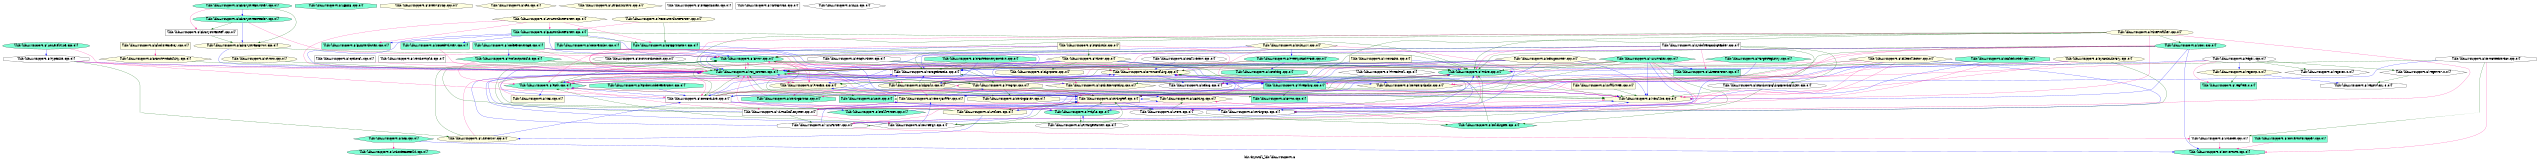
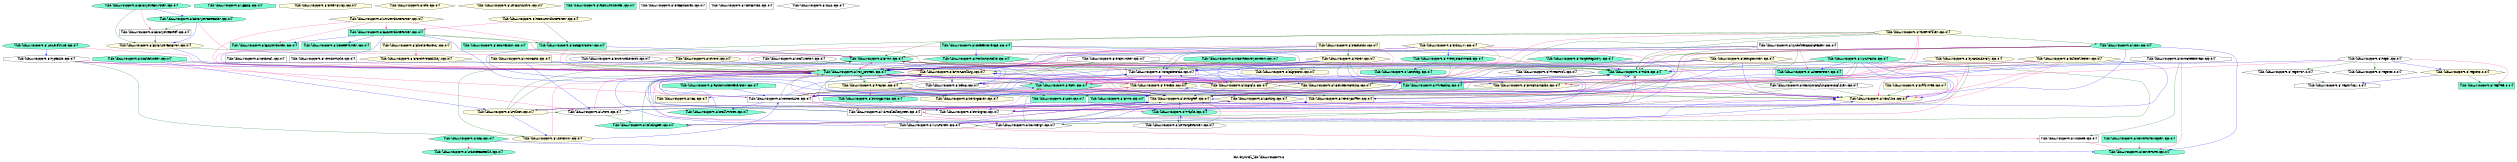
none -> (600, 6)
(627, 54) -> none
(1166, 65) -> (877, 66)
(1316, 95) -> none
